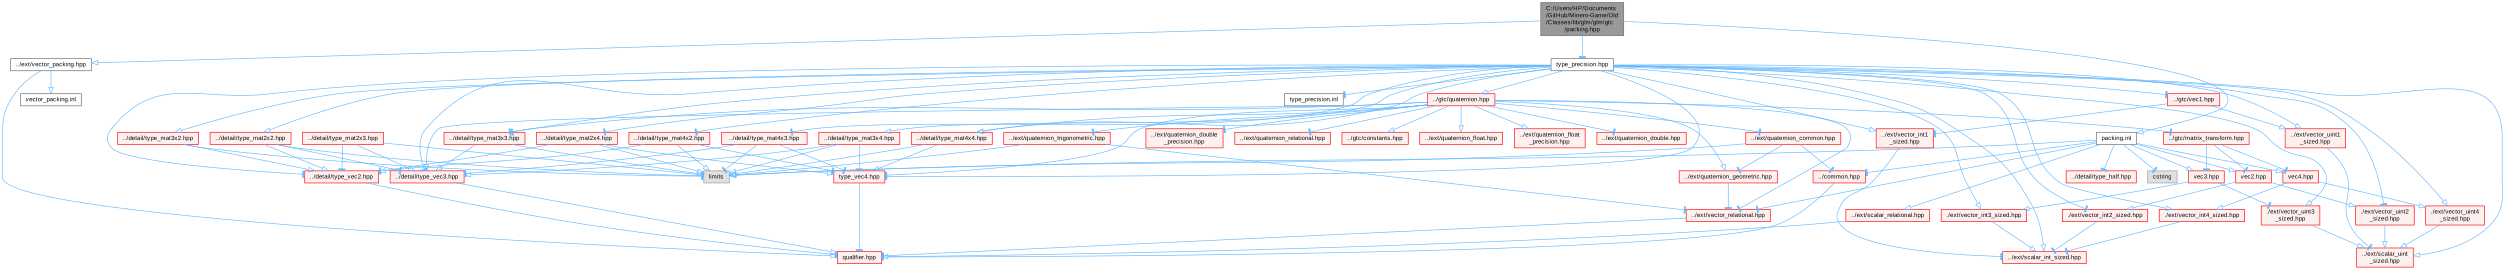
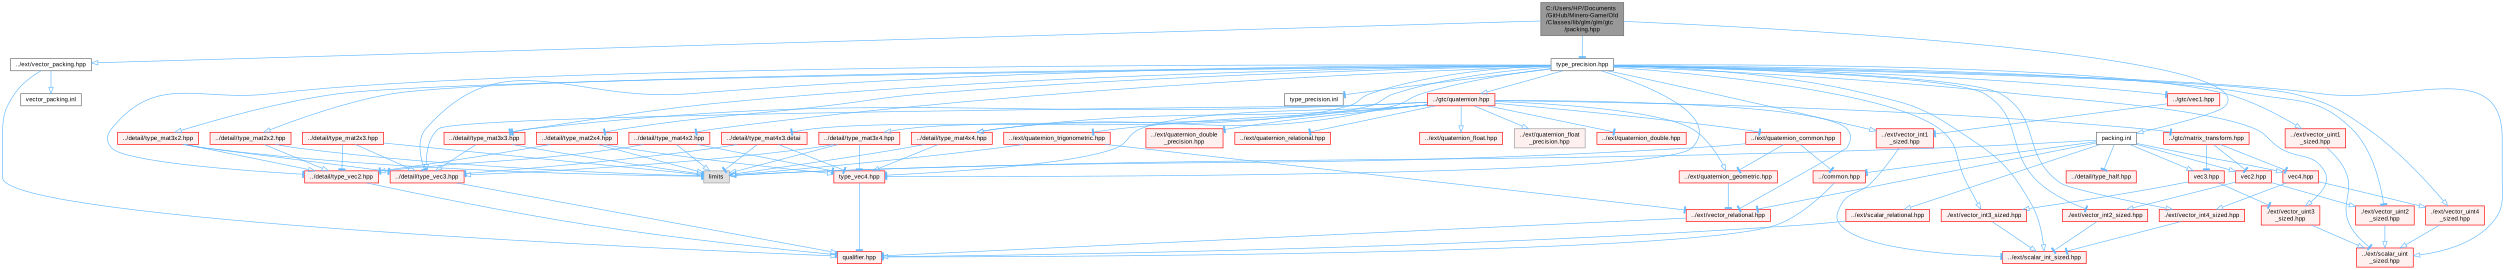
(2246, 116) -> none
(764, 138) -> (764, 138)
(1375, 138) -> none
(1550, 138) -> (1550, 138)
(334, 157) -> (286, 158)
(2162, 177) -> none
